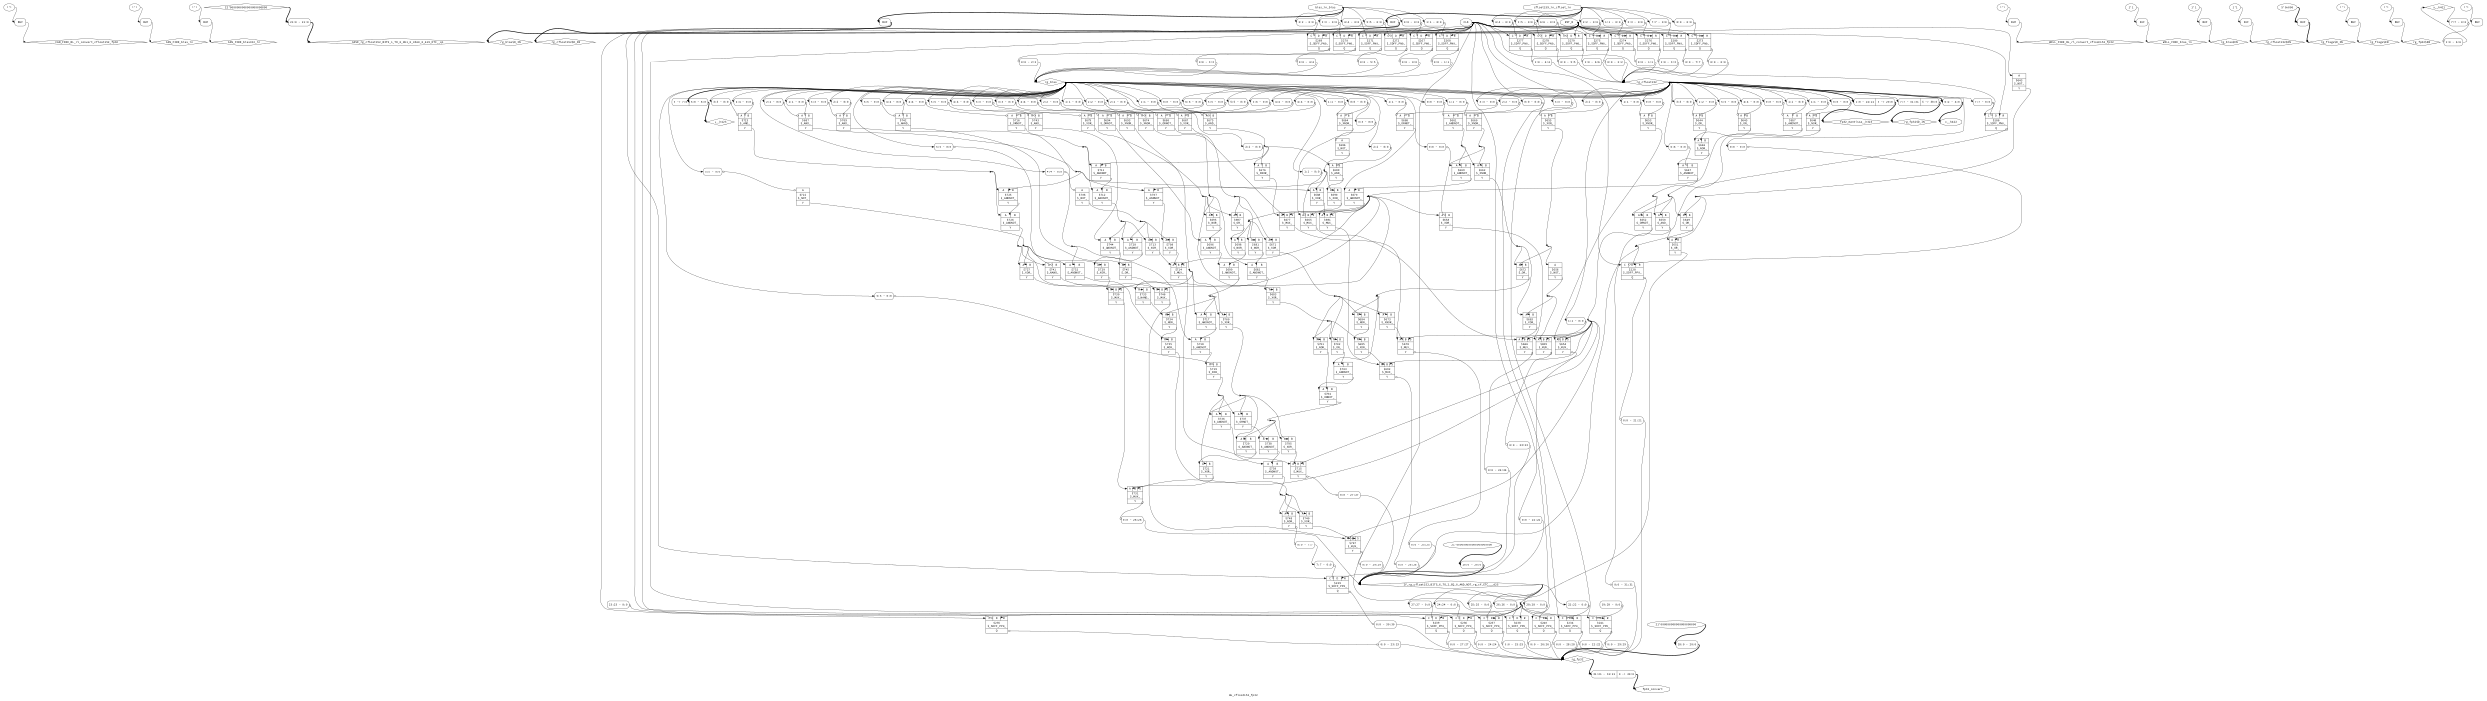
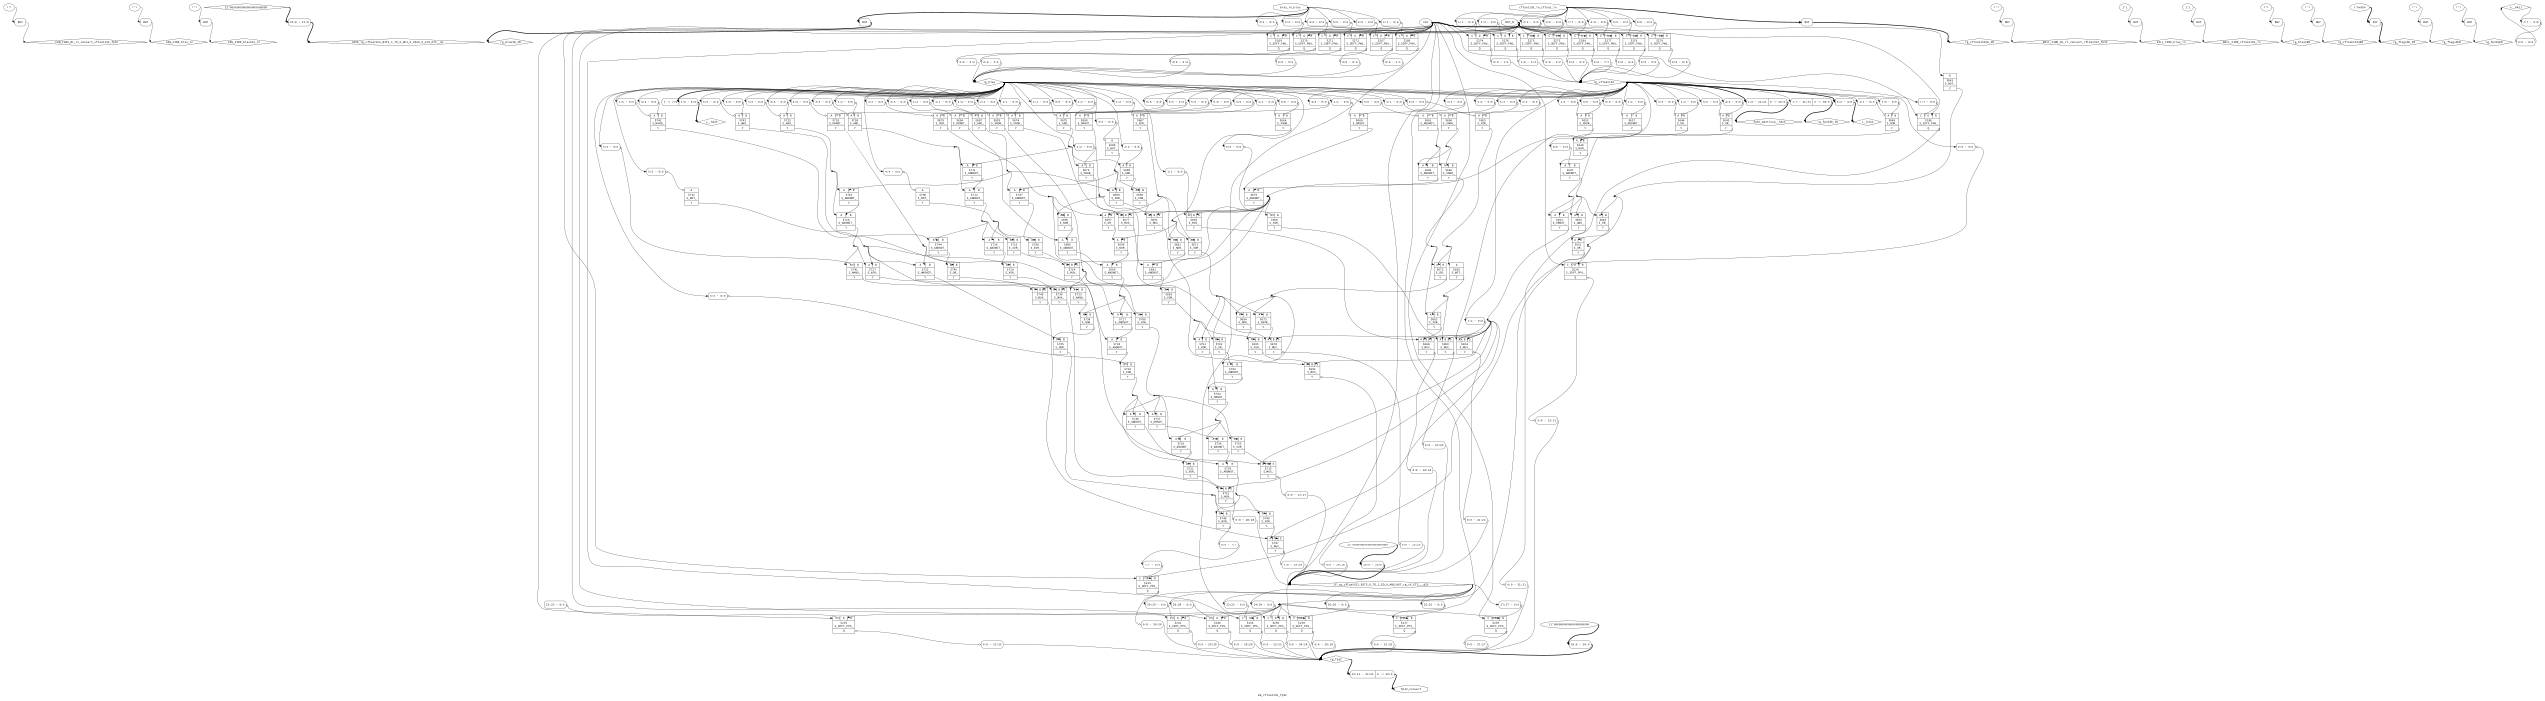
none -> (2242, 42)
(1951, 122) -> (1867, 122)
none -> (1310, 595)
